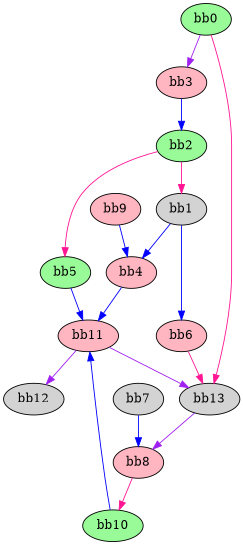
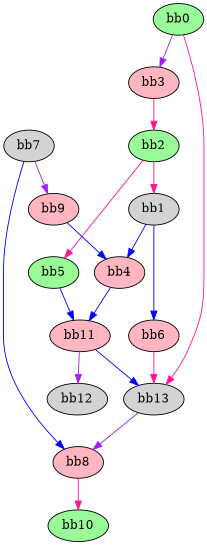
(182, 110) -> (154, 110)
none -> (40, 173)
(145, 366) -> (114, 365)
(99, 435) -> none
